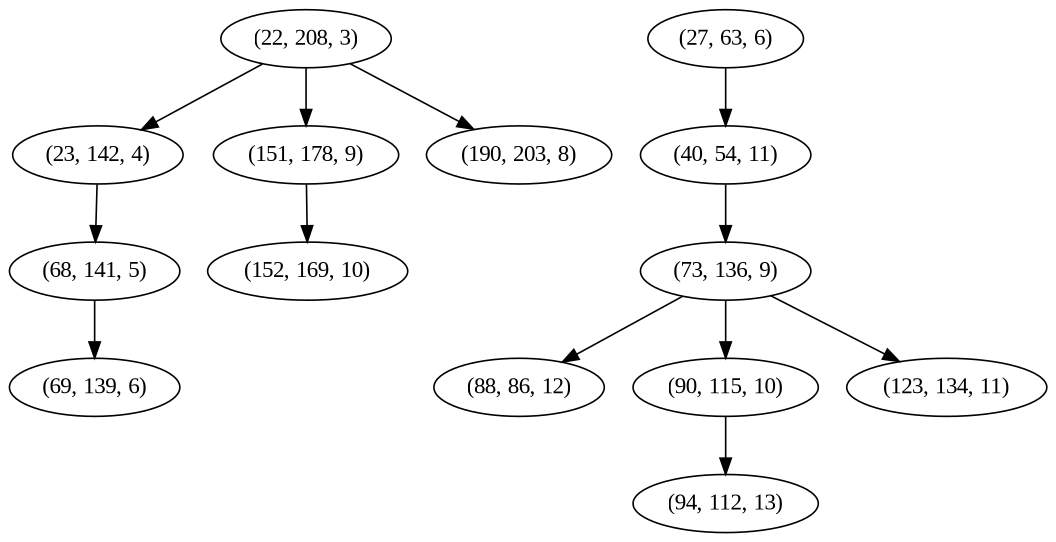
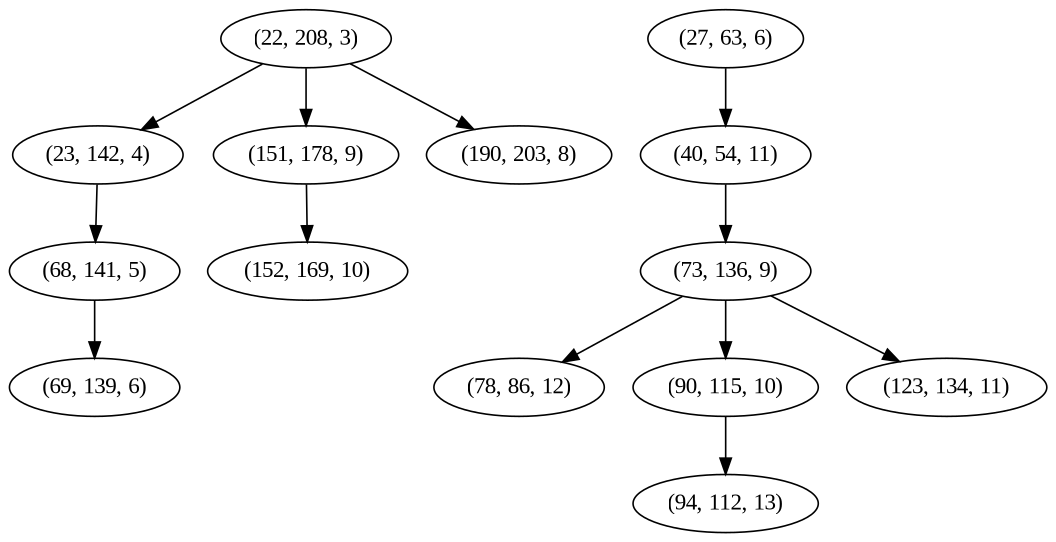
(519, 387) -> (519, 387)
